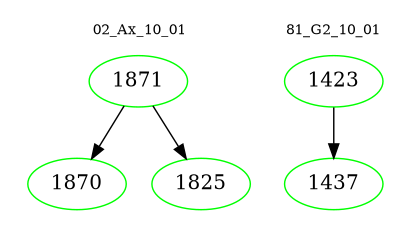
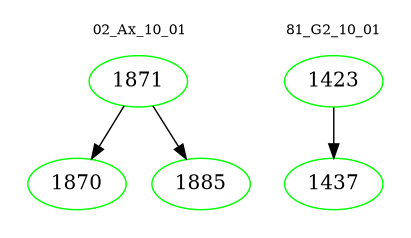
(201, 184) -> (201, 184)
